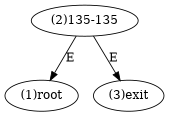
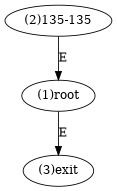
(105, 55) -> (58, 129)
